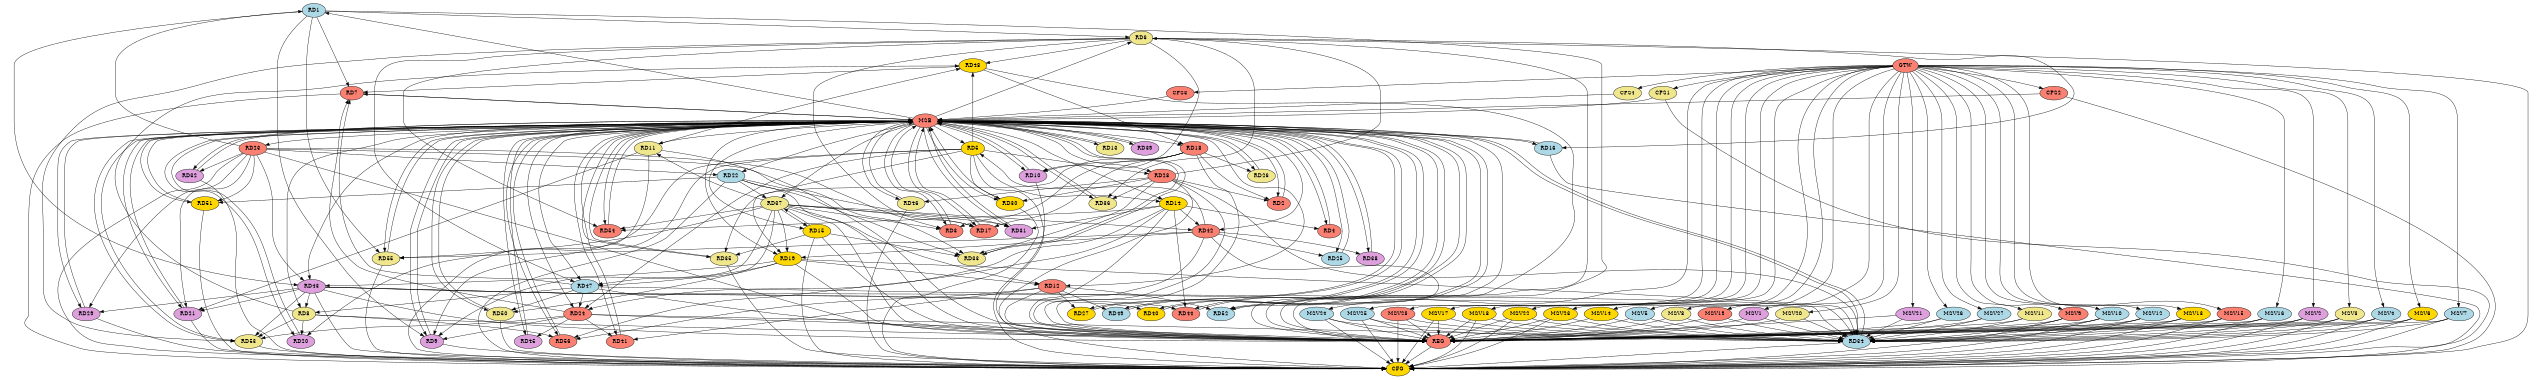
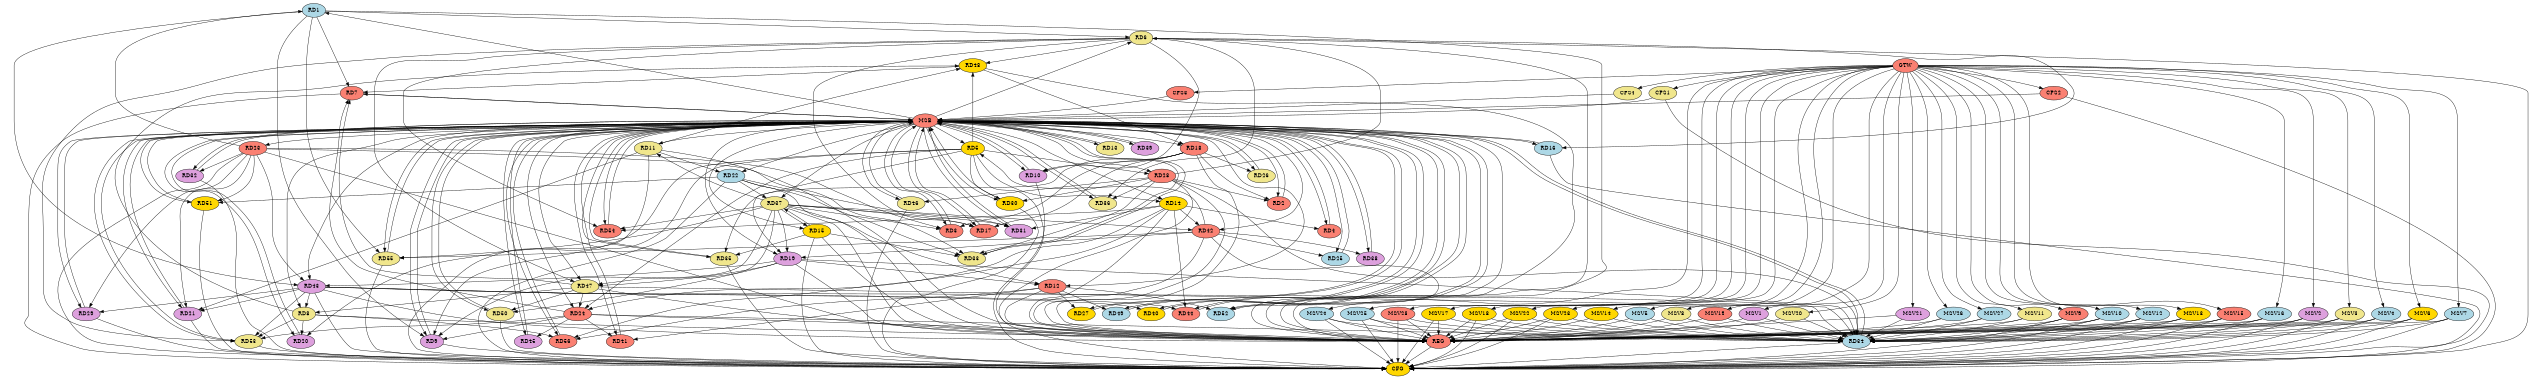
(490, 162) -> (688, 162)
(788, 259) -> (788, 259)
(585, 286) -> (585, 286)
